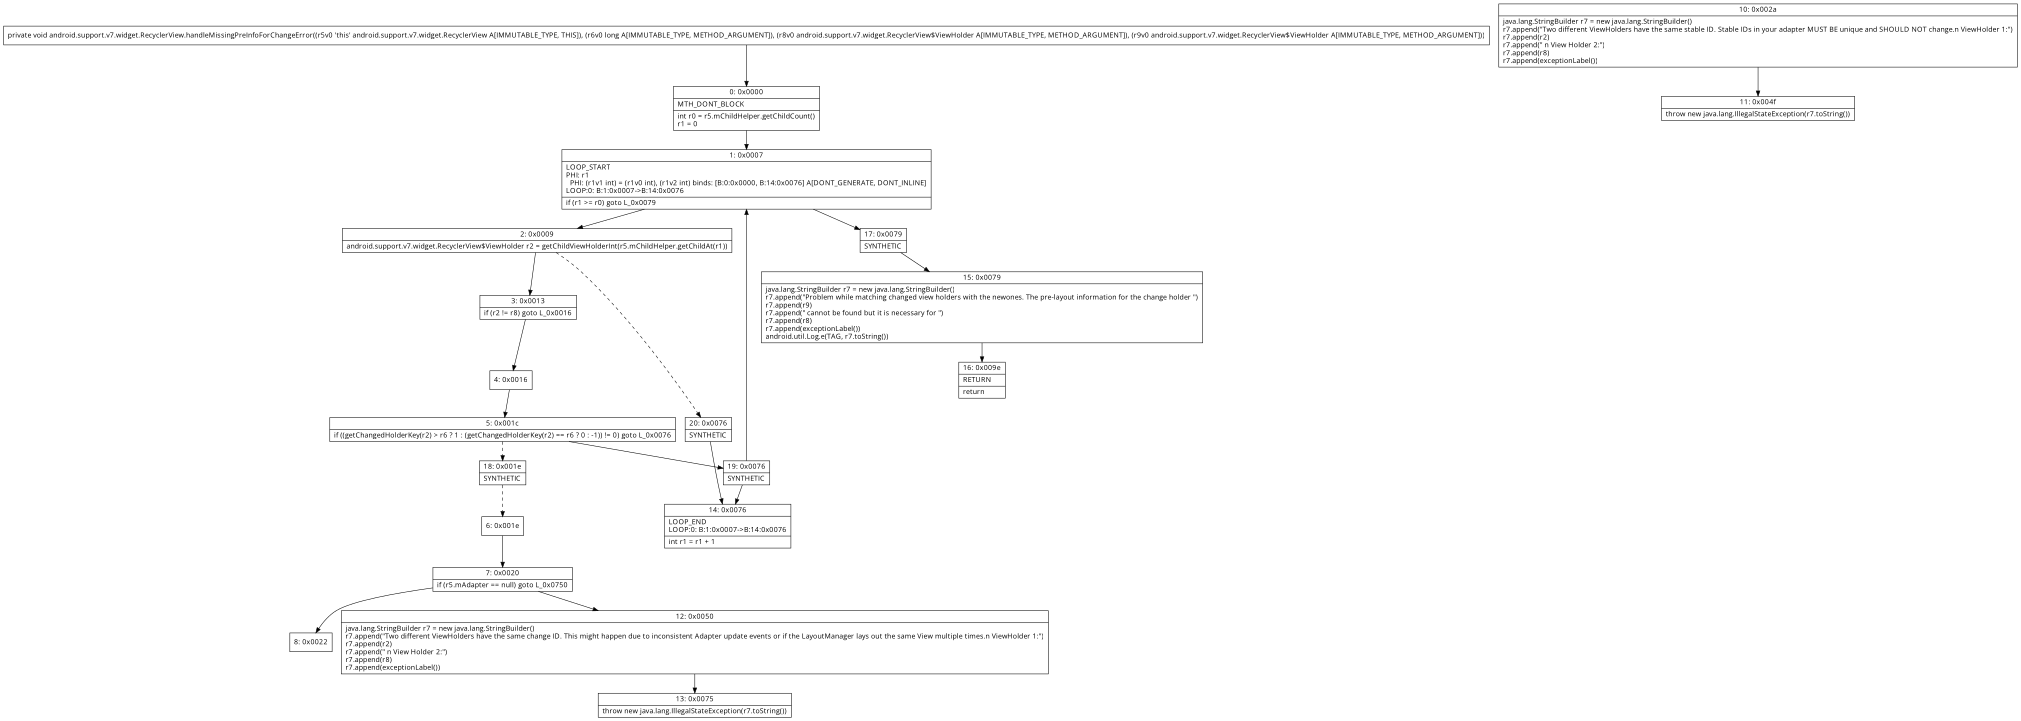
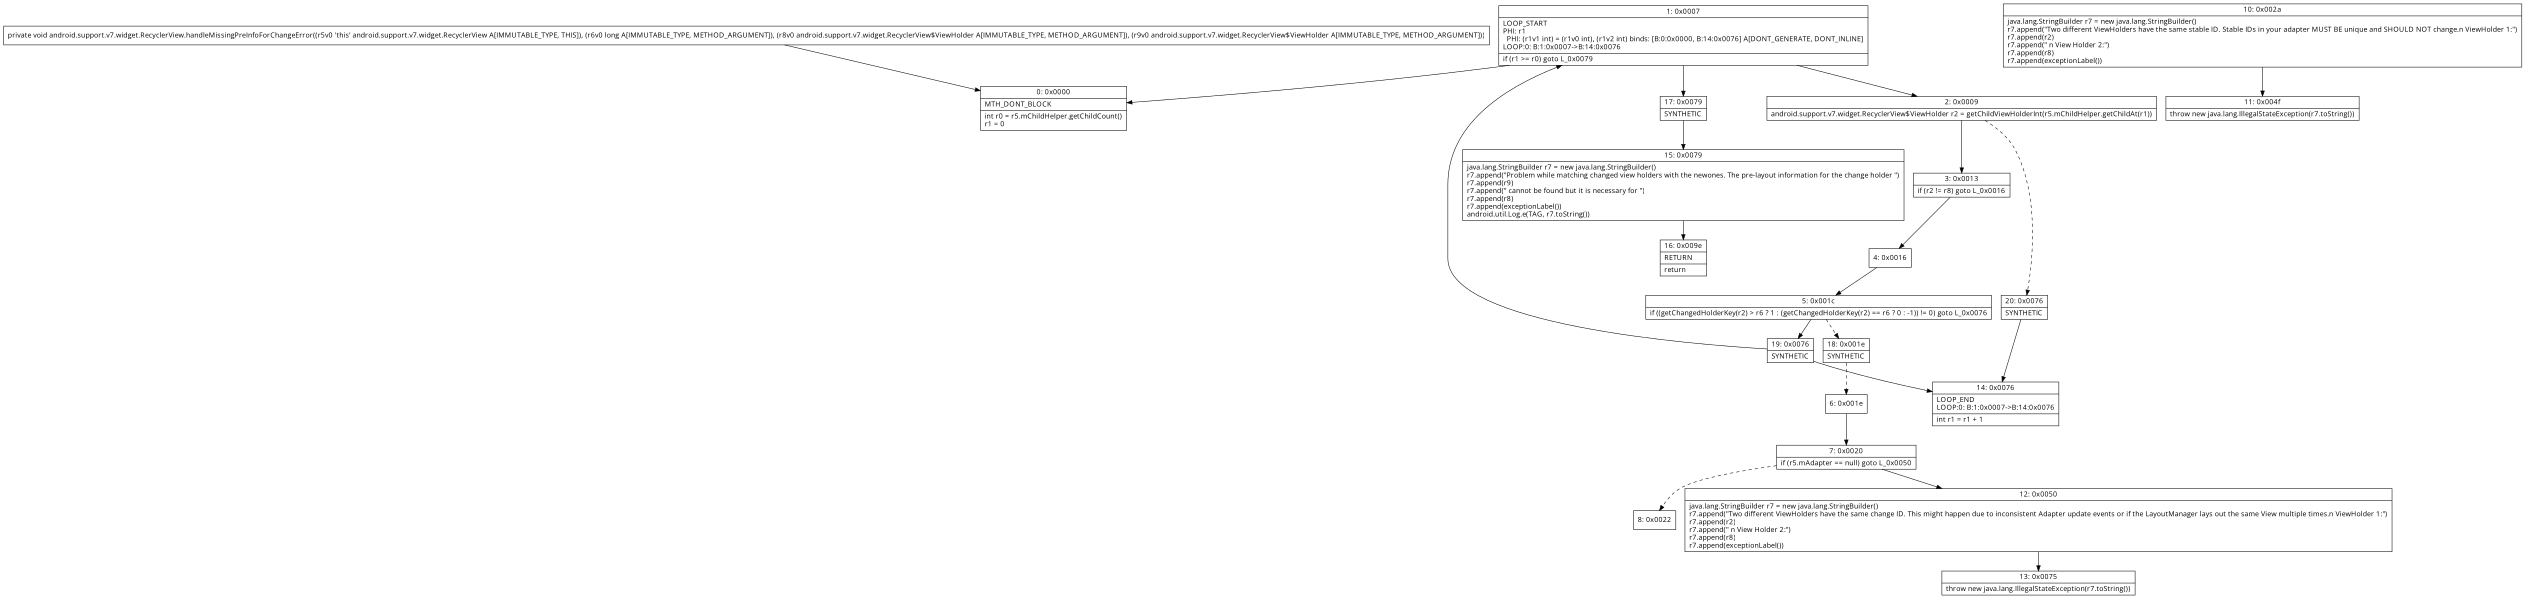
(747, 137) -> (1321, 86)
(503, 585) -> (1846, 463)
(371, 599) -> (1715, 477)
